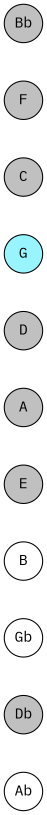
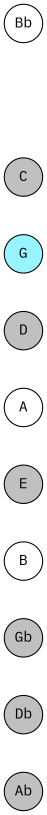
(23, 23) -> (23, 23)
(23, 100) -> none
(23, 407) -> (23, 407)
(23, 638) -> (23, 638)
(23, 791) -> (23, 791)
